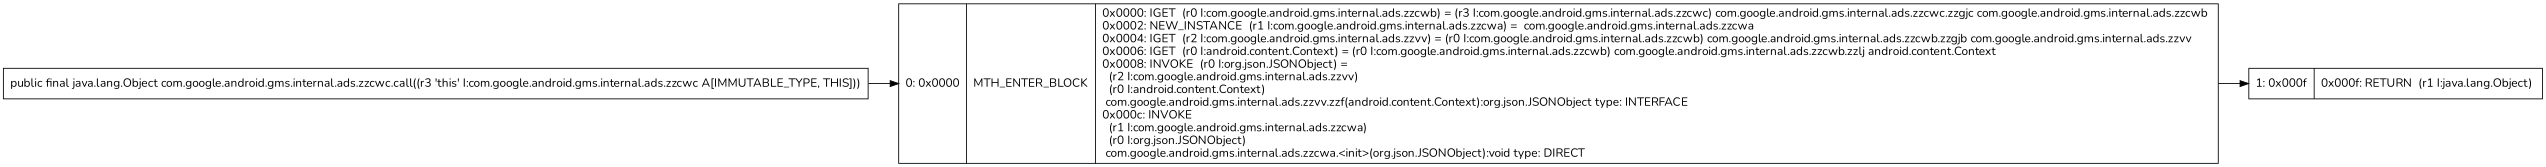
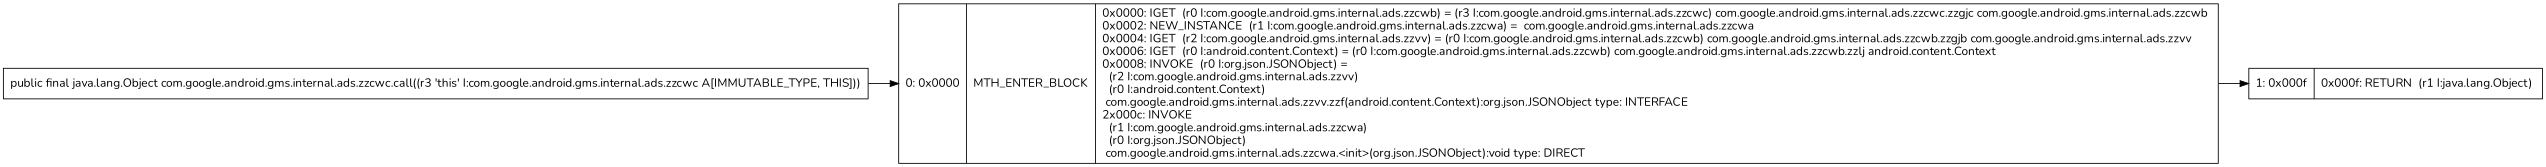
(1151, 115) -> (1151, 115)
